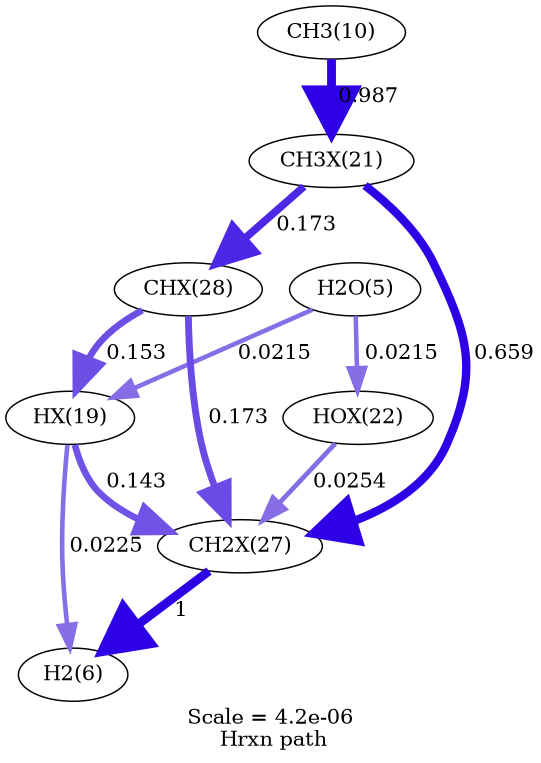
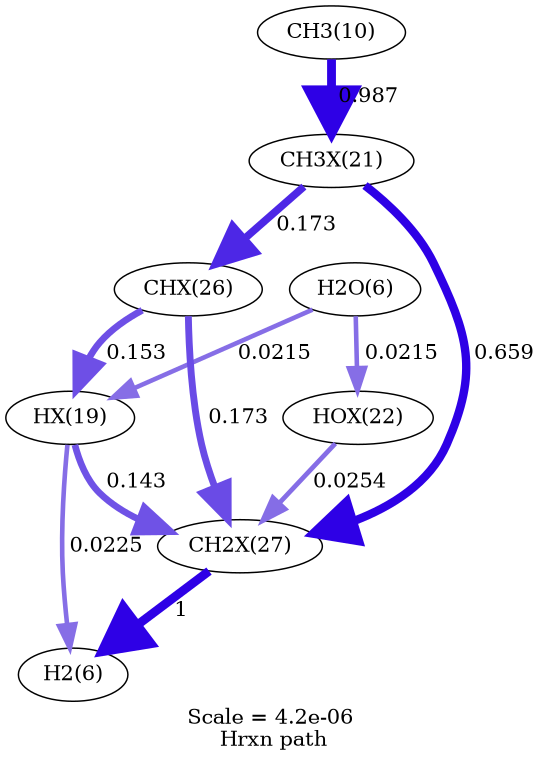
(188, 289) -> (188, 289)
(355, 289) -> (355, 289)
